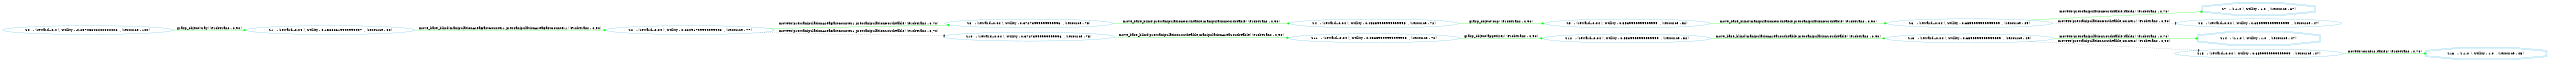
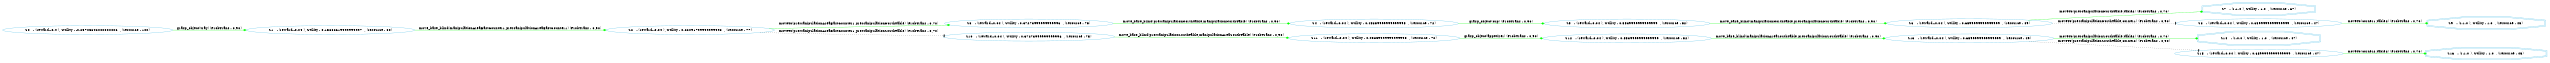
none -> (2486, 23)
(2259, 38) -> (2259, 38)
